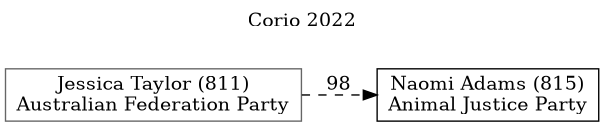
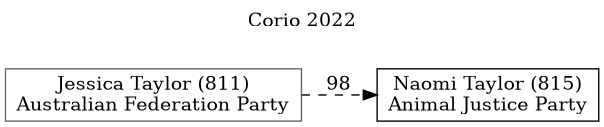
(488, 95) -> (488, 95)
